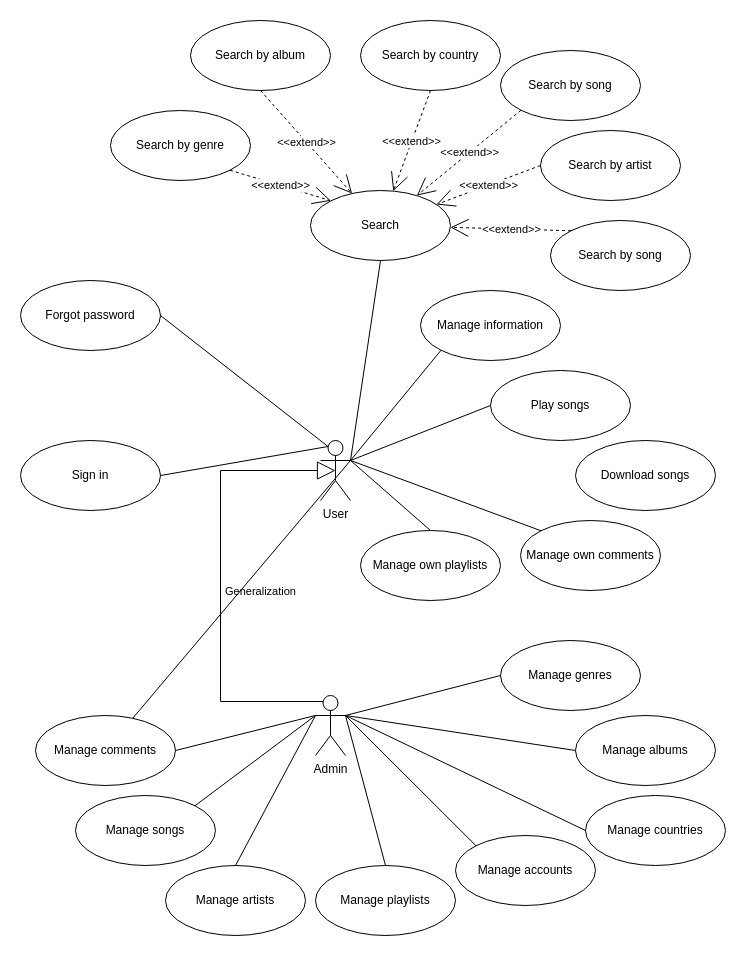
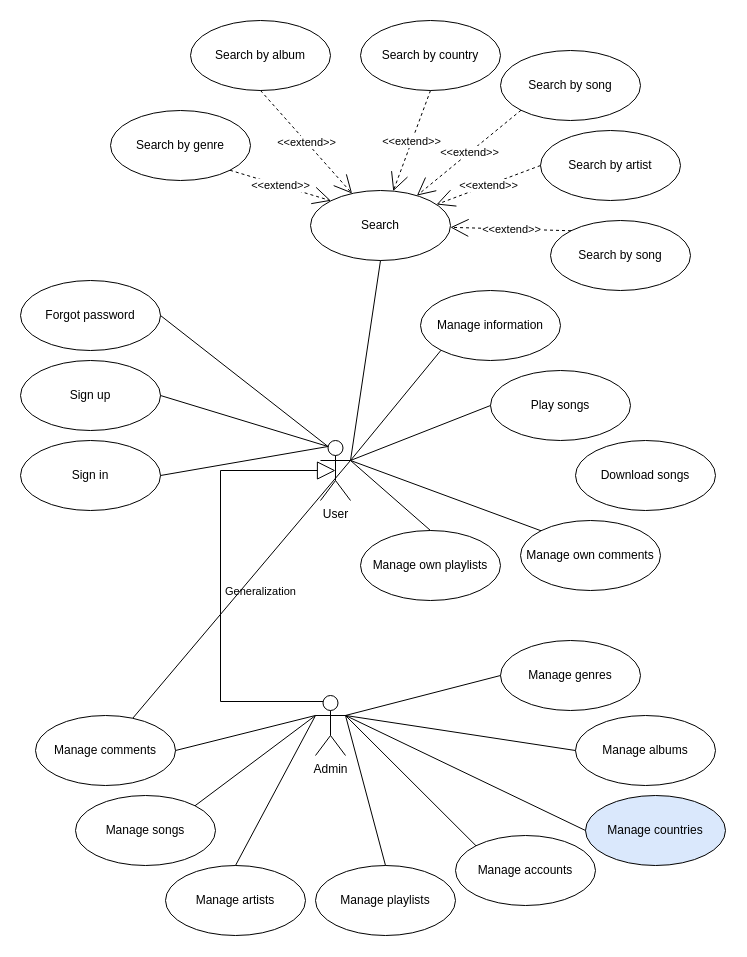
none -> (91, 396)
none -> (242, 420)
(656, 831) -> (656, 831)
